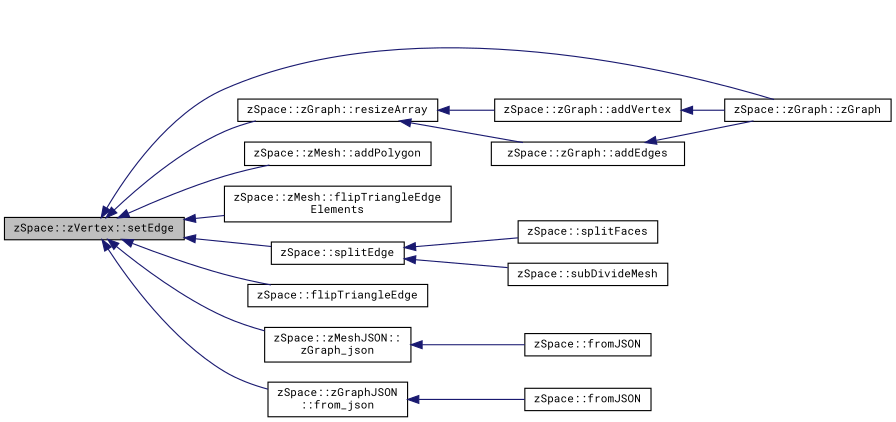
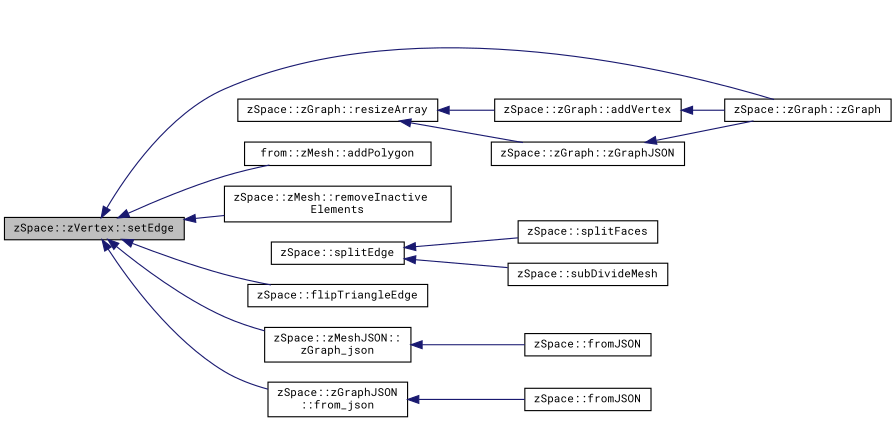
(338, 154) -> (338, 154)
(588, 154) -> (588, 154)
(180, 157) -> none
(338, 204) -> (338, 204)
(233, 243) -> none
